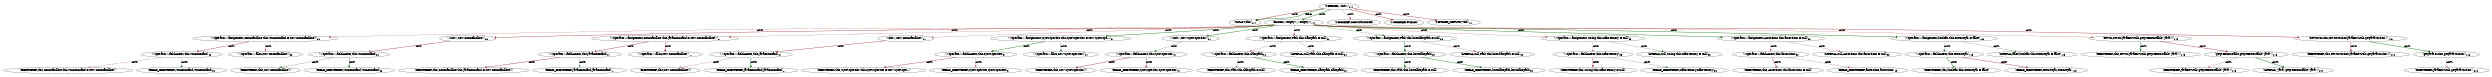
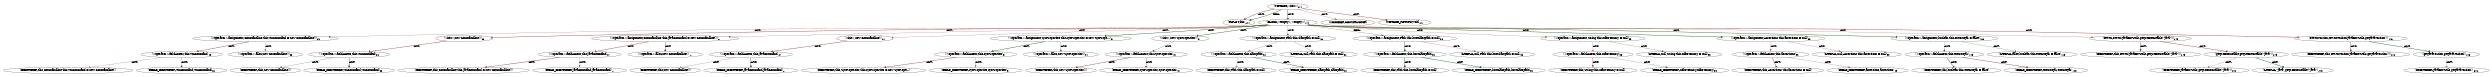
(1404, 23) -> none
(1360, 31) -> (1357, 31)
